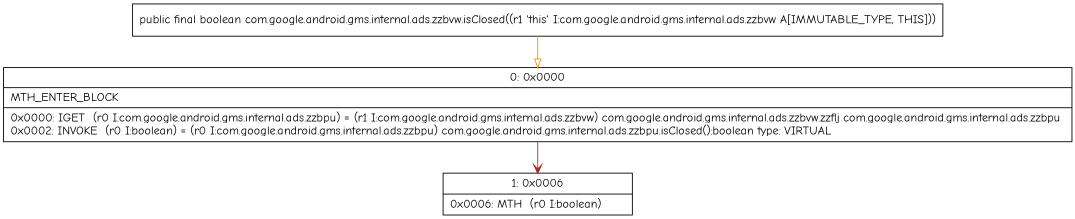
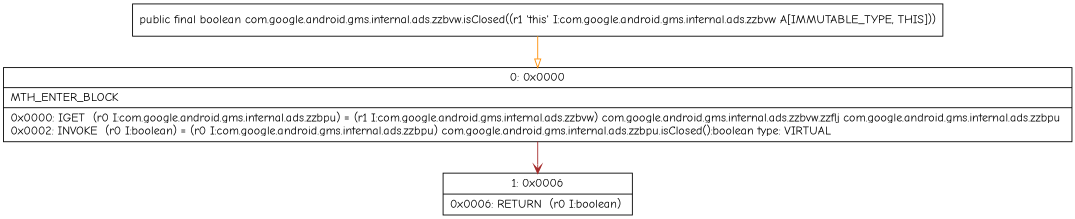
(528, 204) -> (538, 204)
